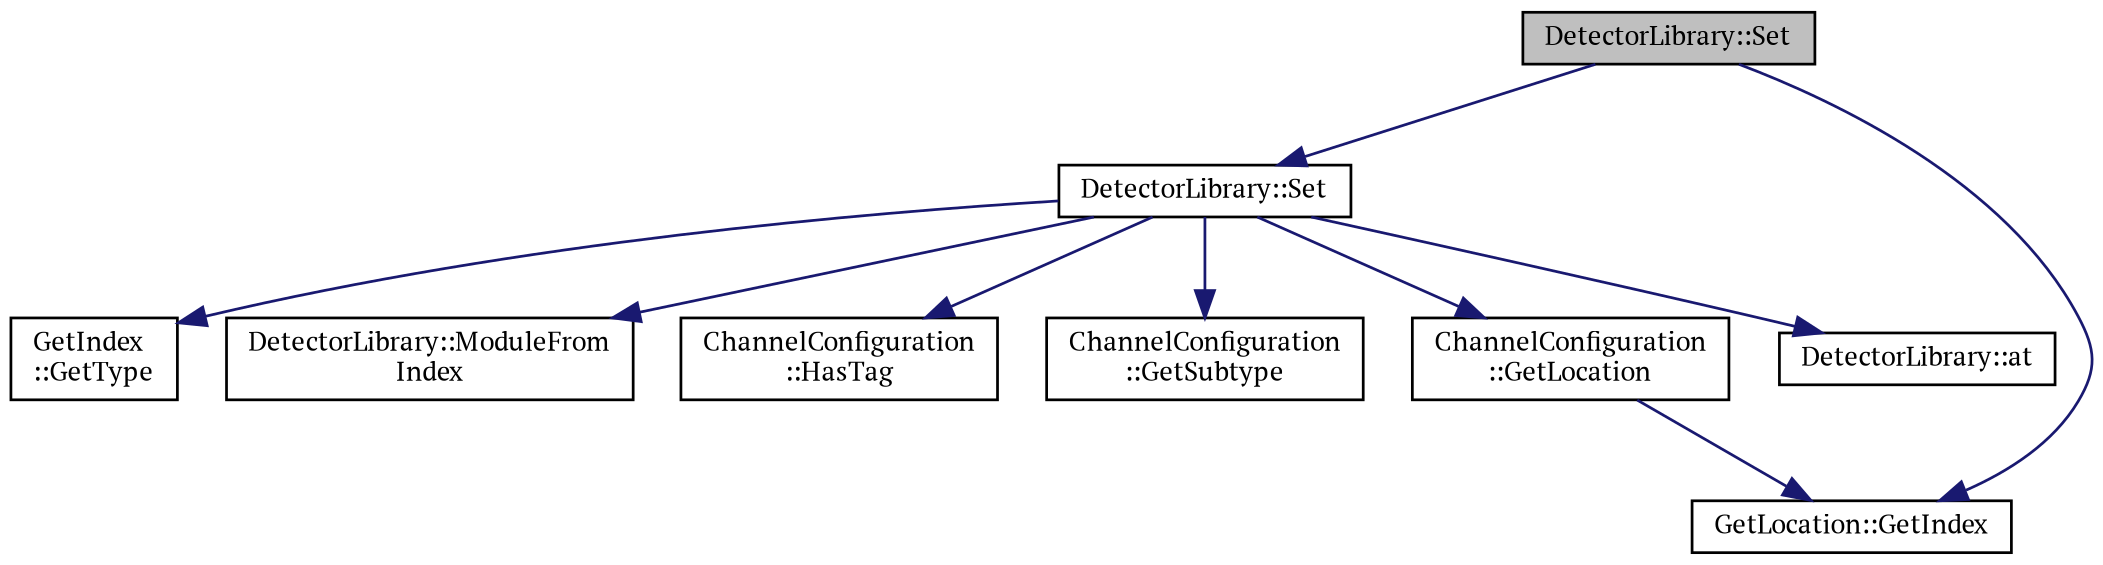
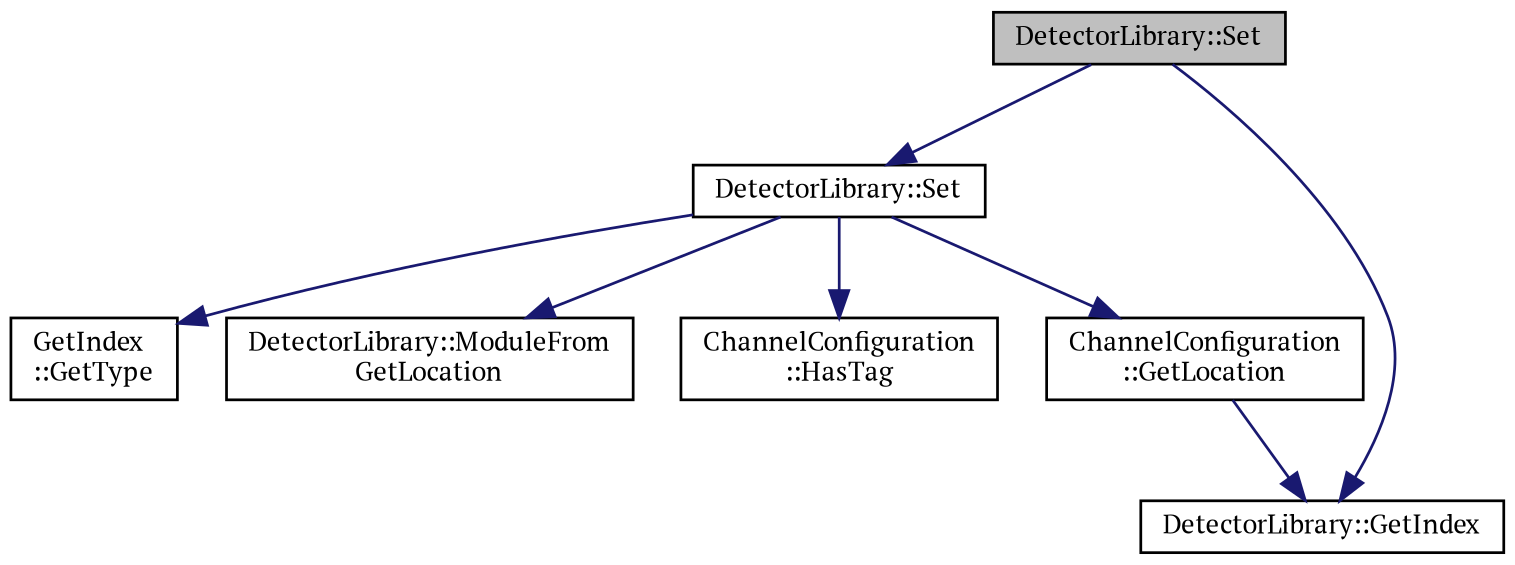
(430, 359) -> (430, 359)
(1205, 359) -> none
(1917, 359) -> none
(1852, 527) -> (1322, 527)
